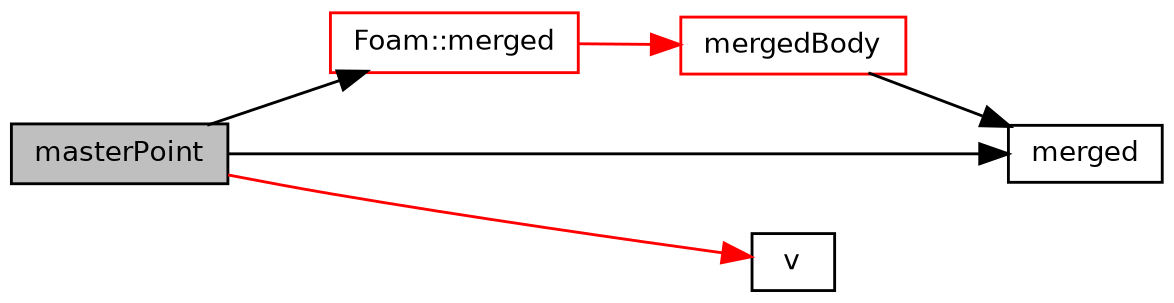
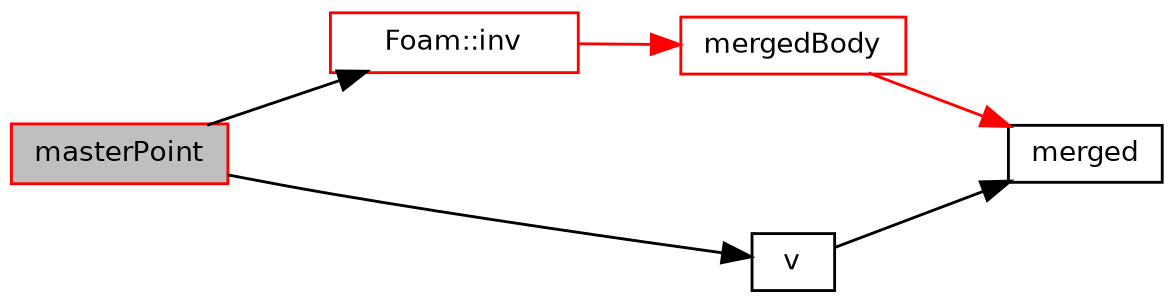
(454, 43) -> (454, 43)
(925, 94) -> (925, 94)
(120, 154) -> (120, 154)
(604, 154) -> (909, 219)
(475, 217) -> (475, 217)
